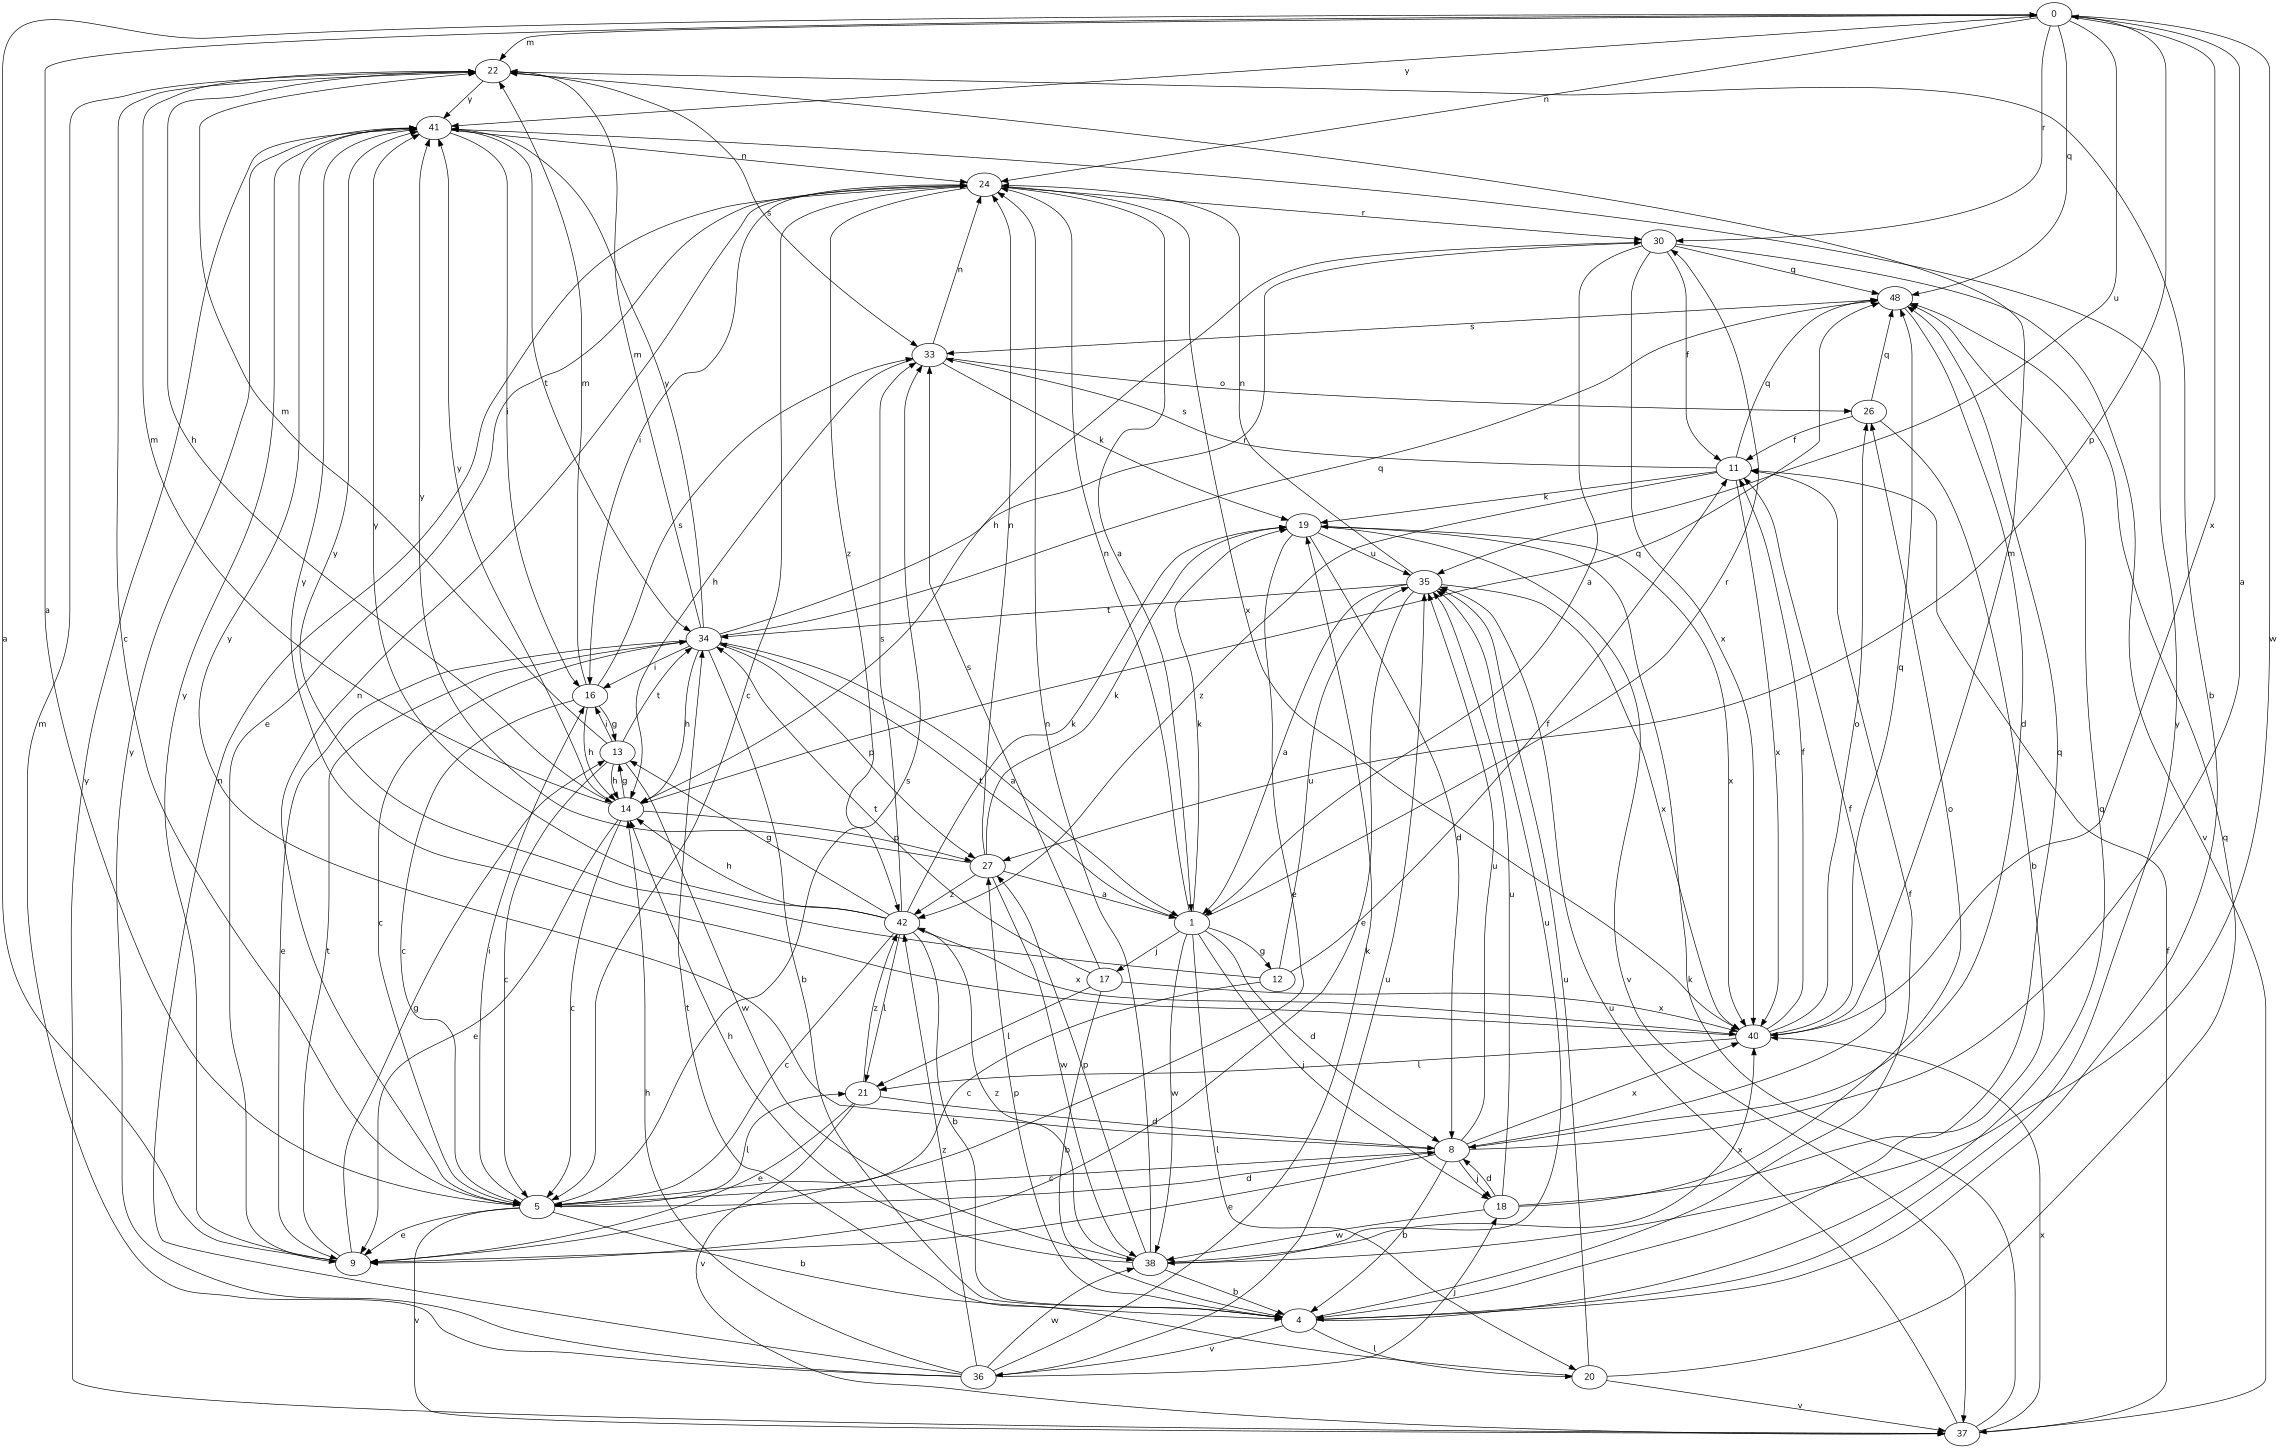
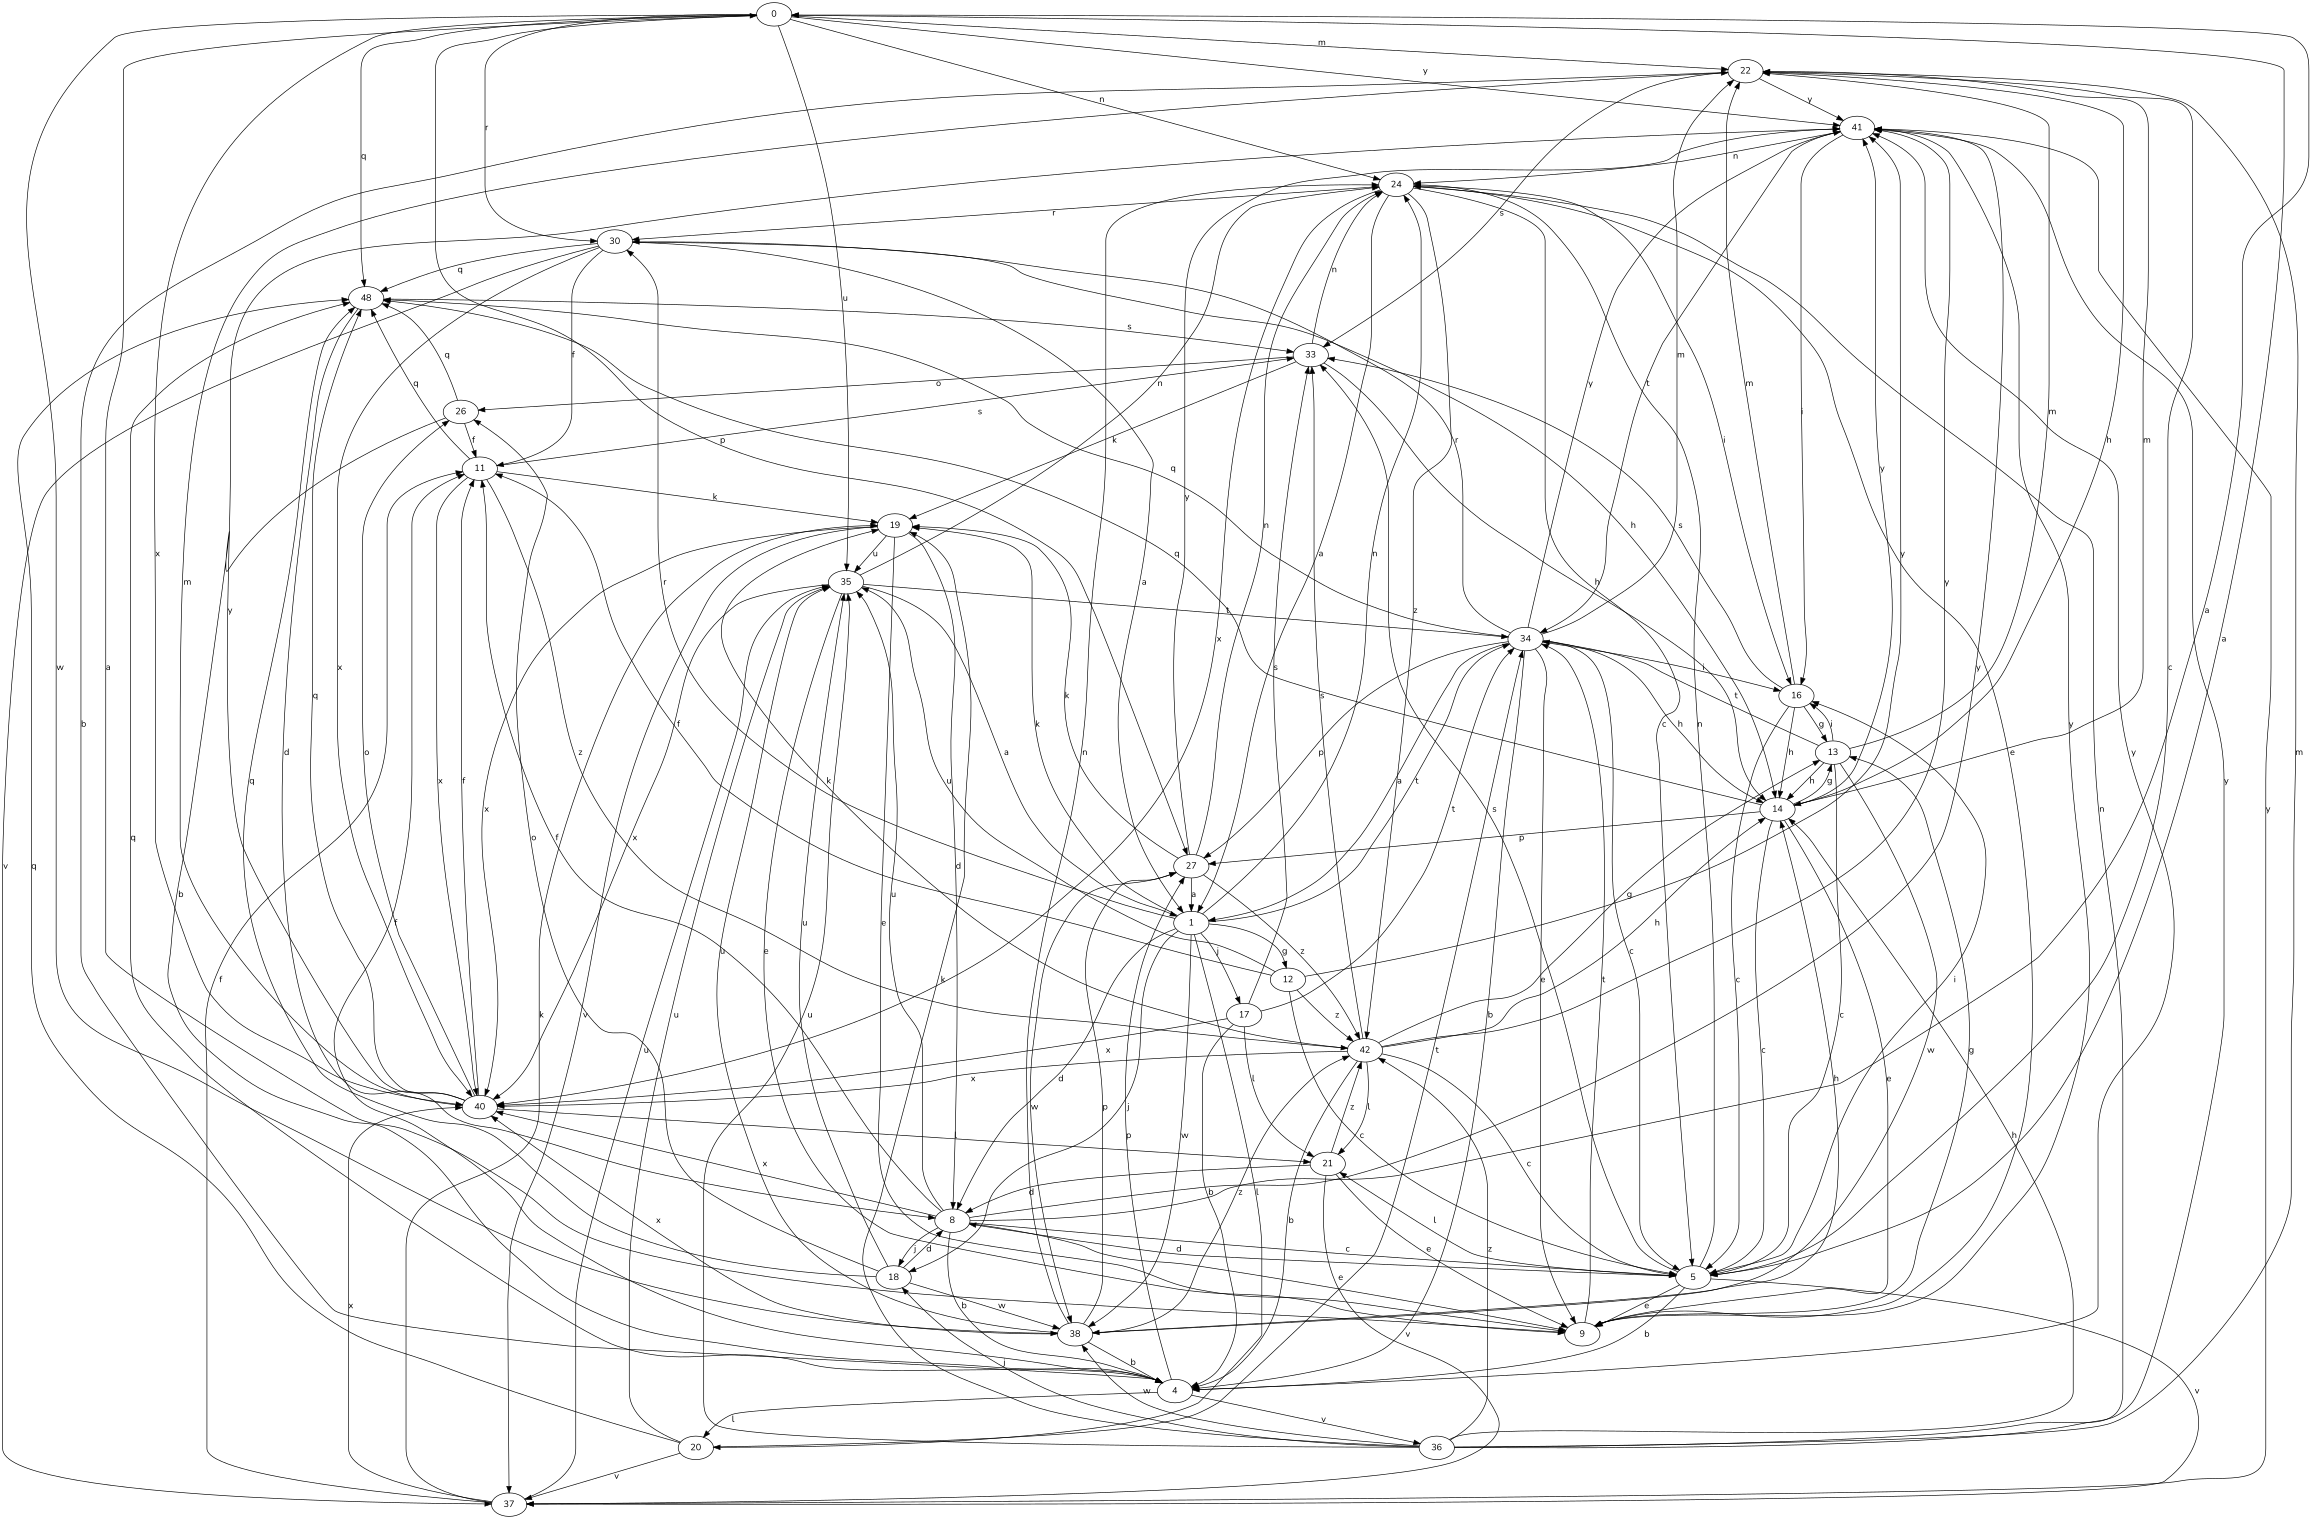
none -> (1322, 1015)
